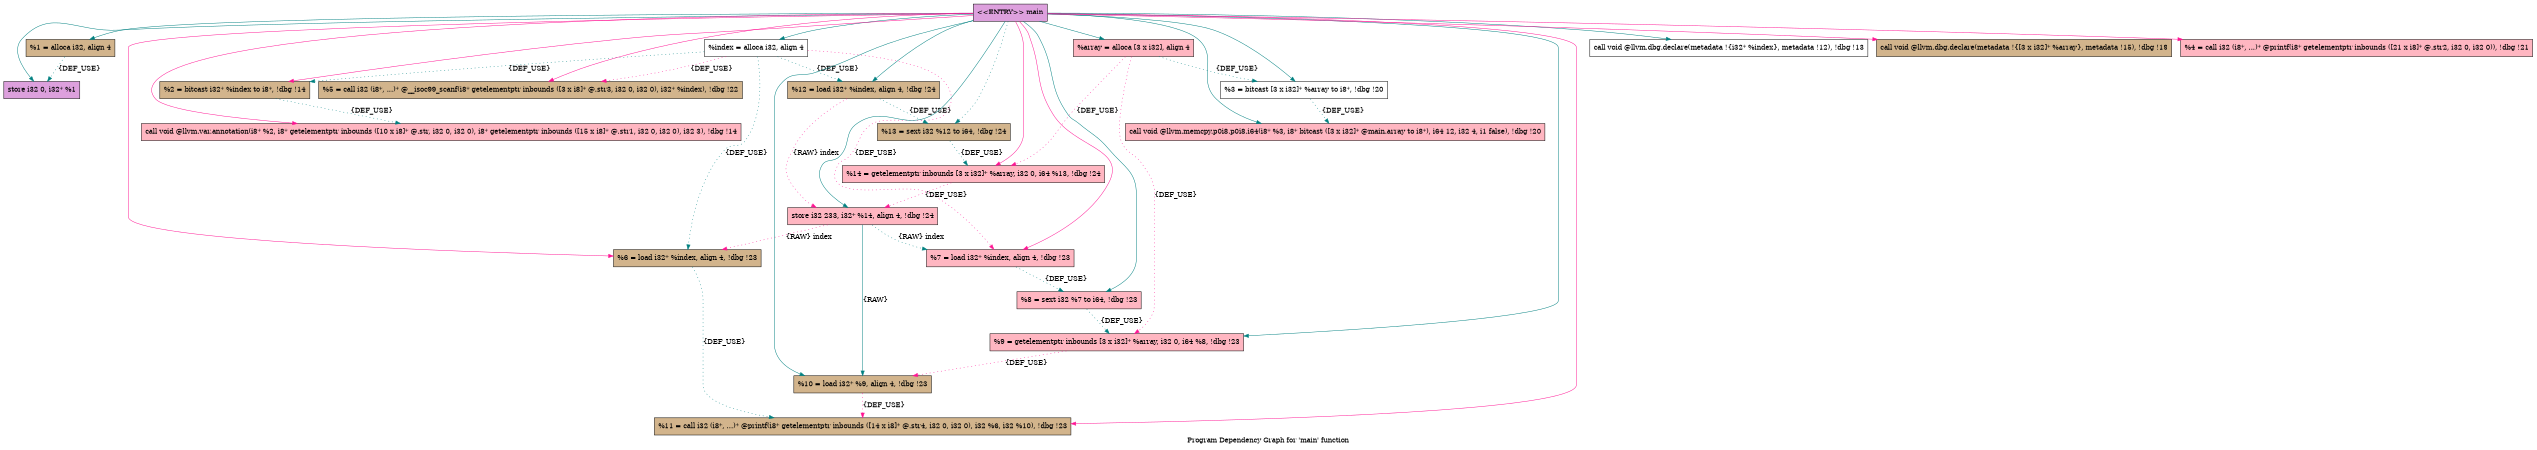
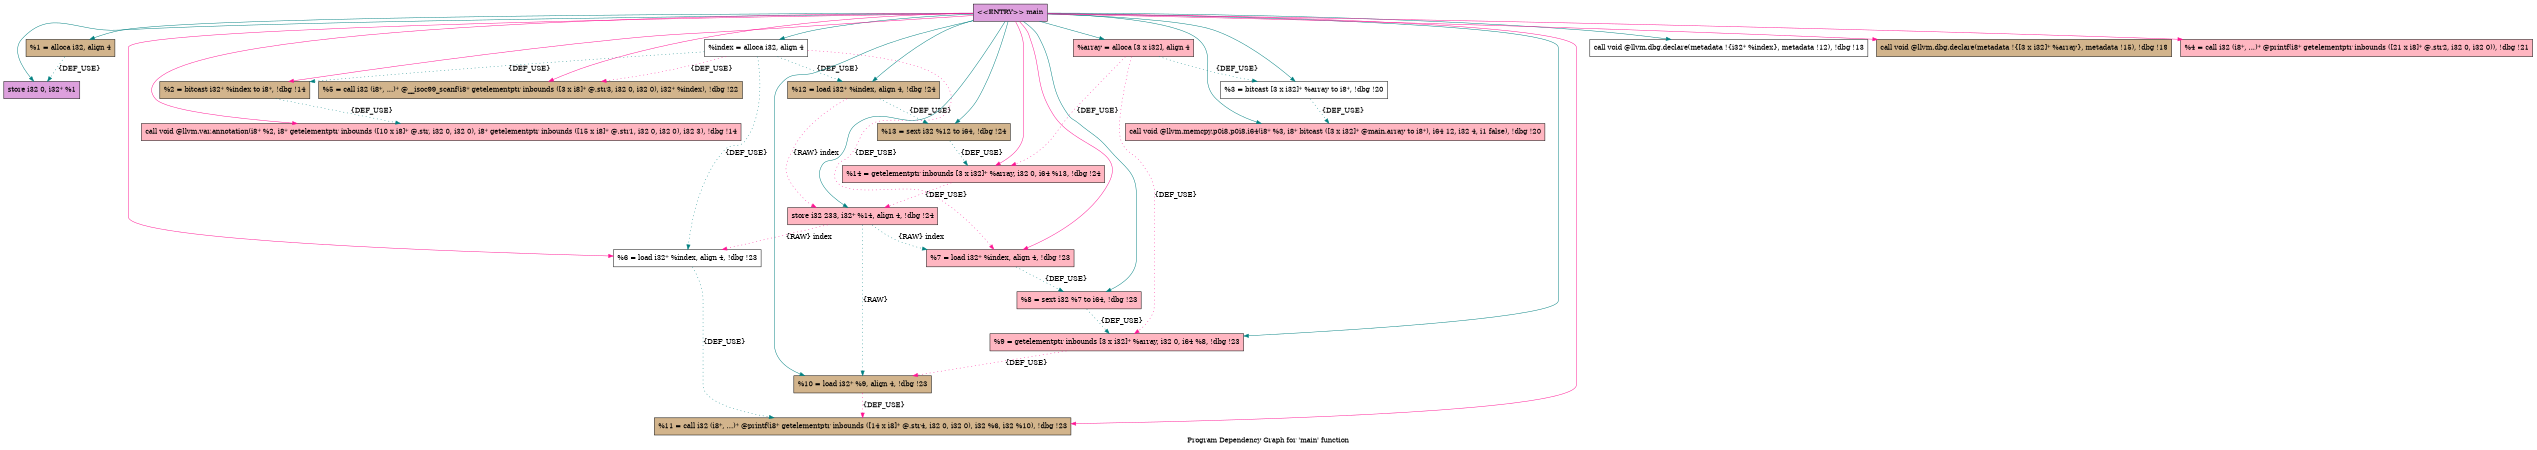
(990, 74) -> (990, 74)
(687, 258) -> (687, 258)
(863, 298) -> (863, 298)
